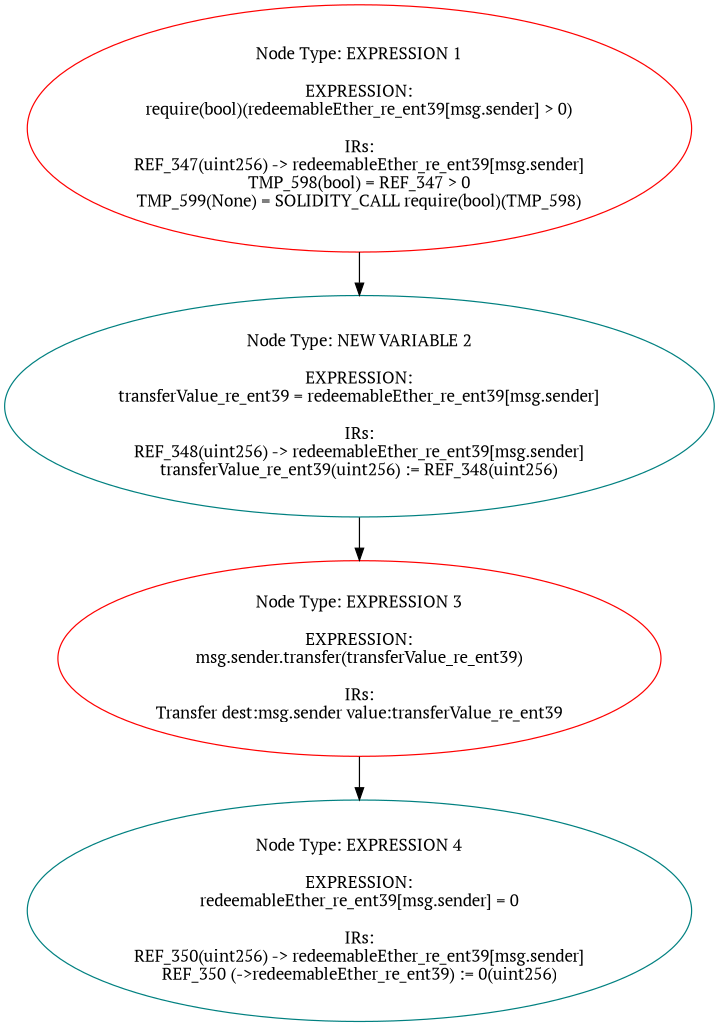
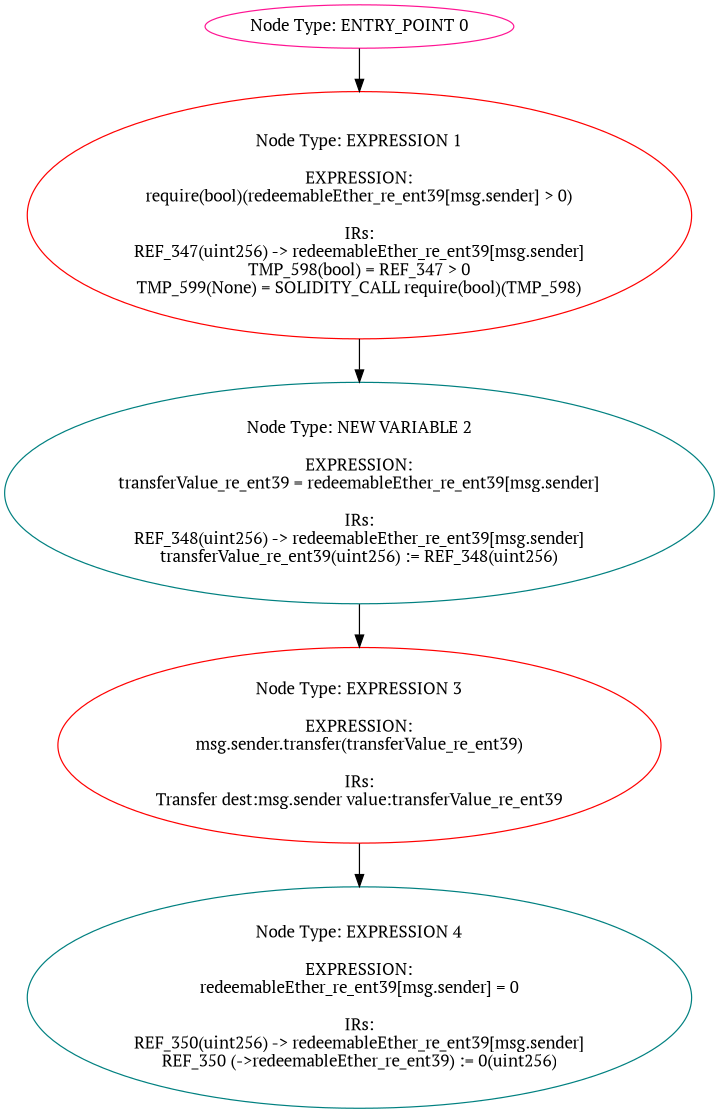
none -> (359, 27)
